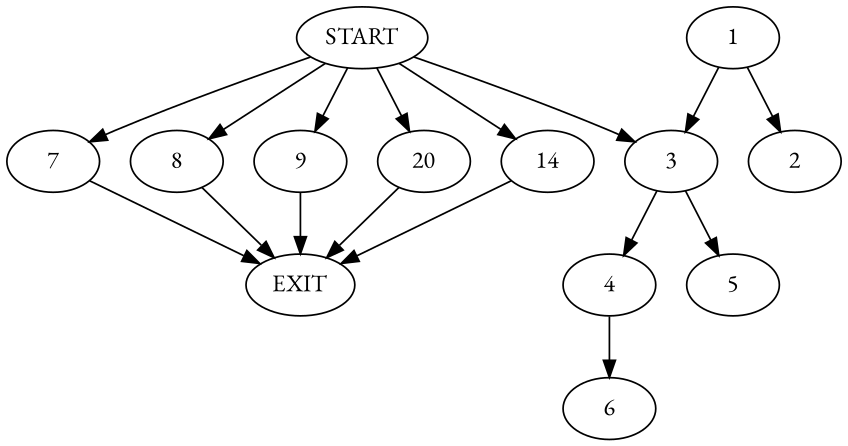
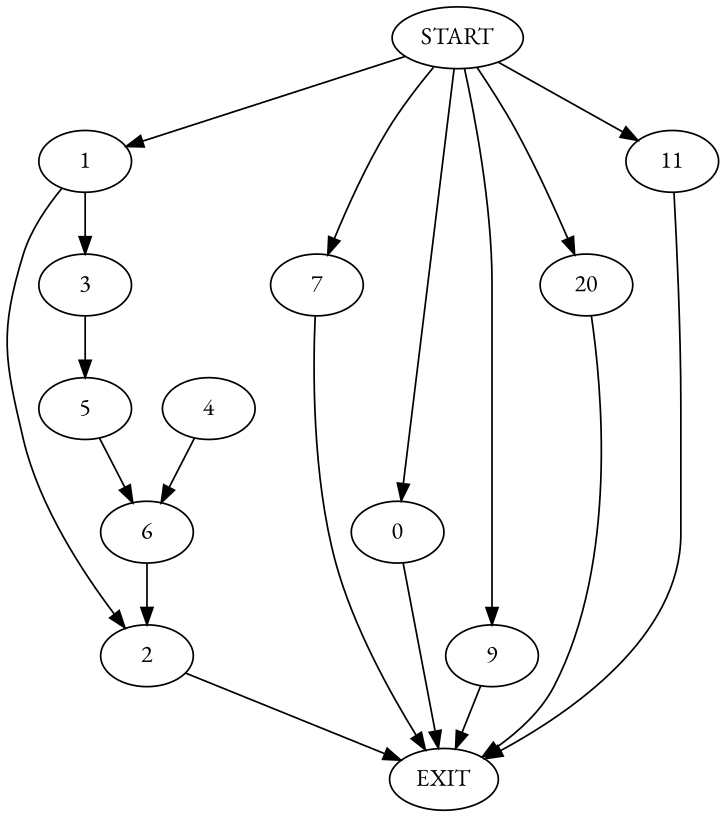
(517, 94) -> (274, 99)
(177, 161) -> (398, 532)
(548, 161) -> (672, 161)
(644, 215) -> none
none -> (112, 463)
none -> (147, 586)
none -> (285, 713)
